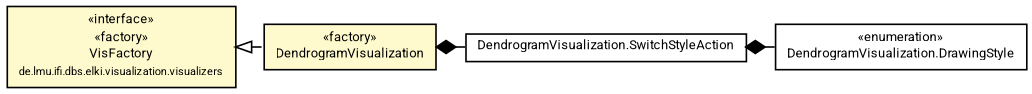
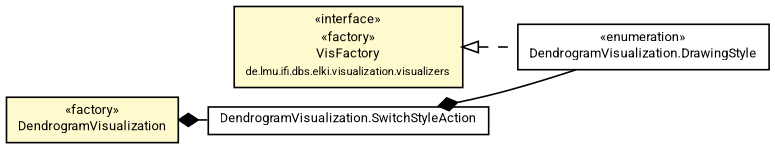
(258, 47) -> (498, 47)
